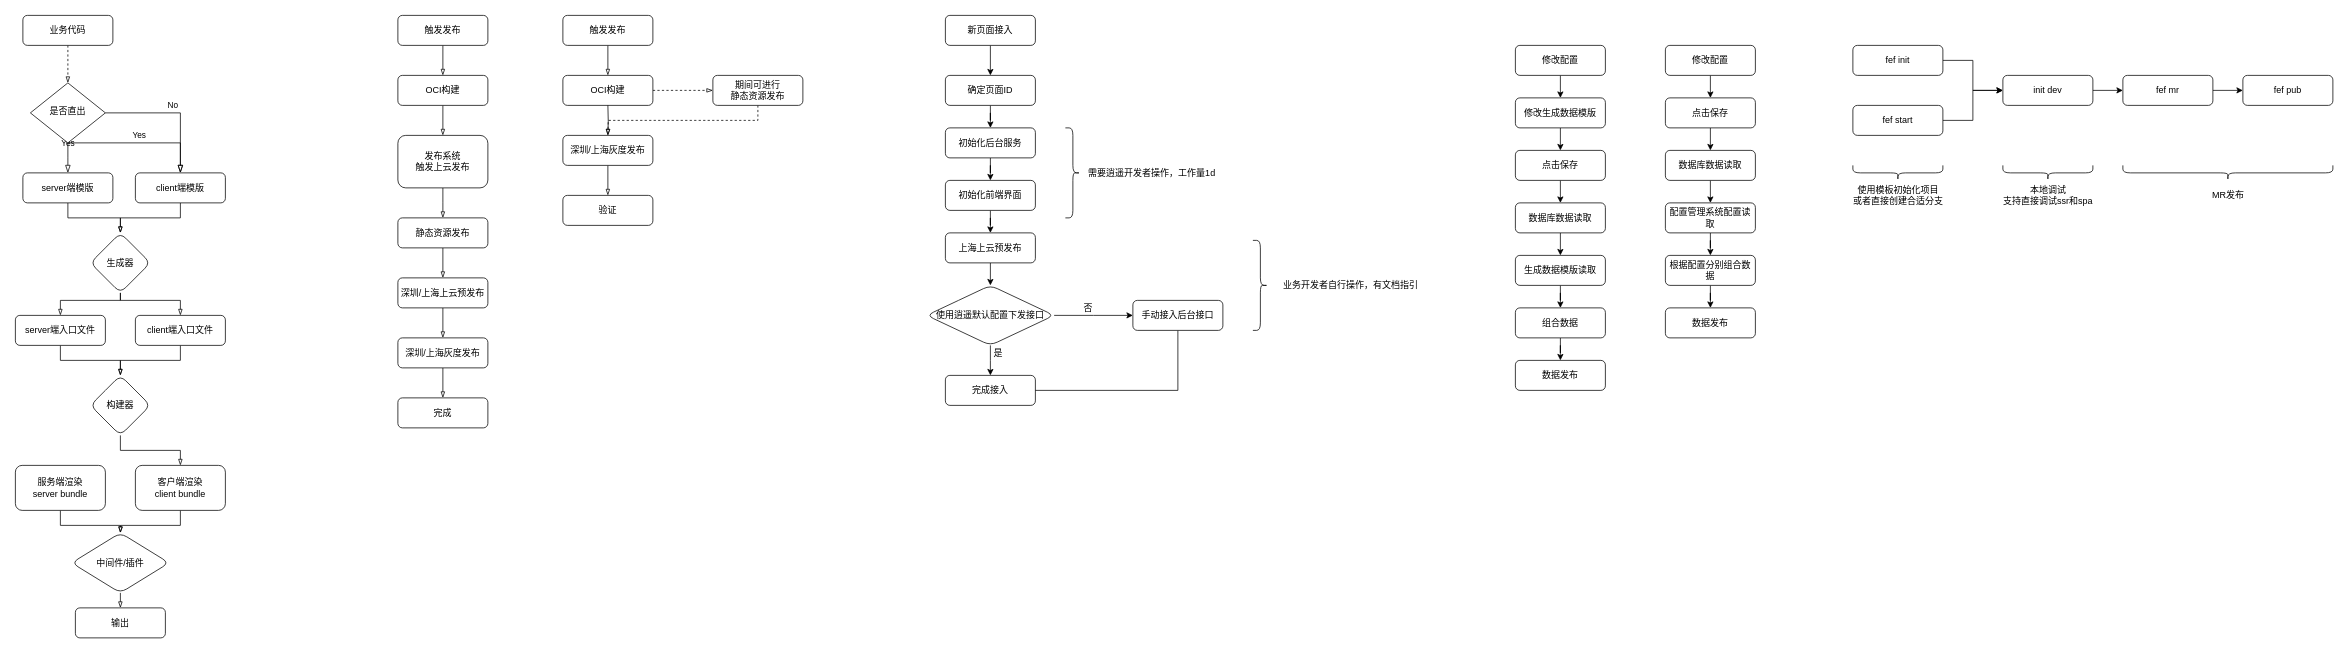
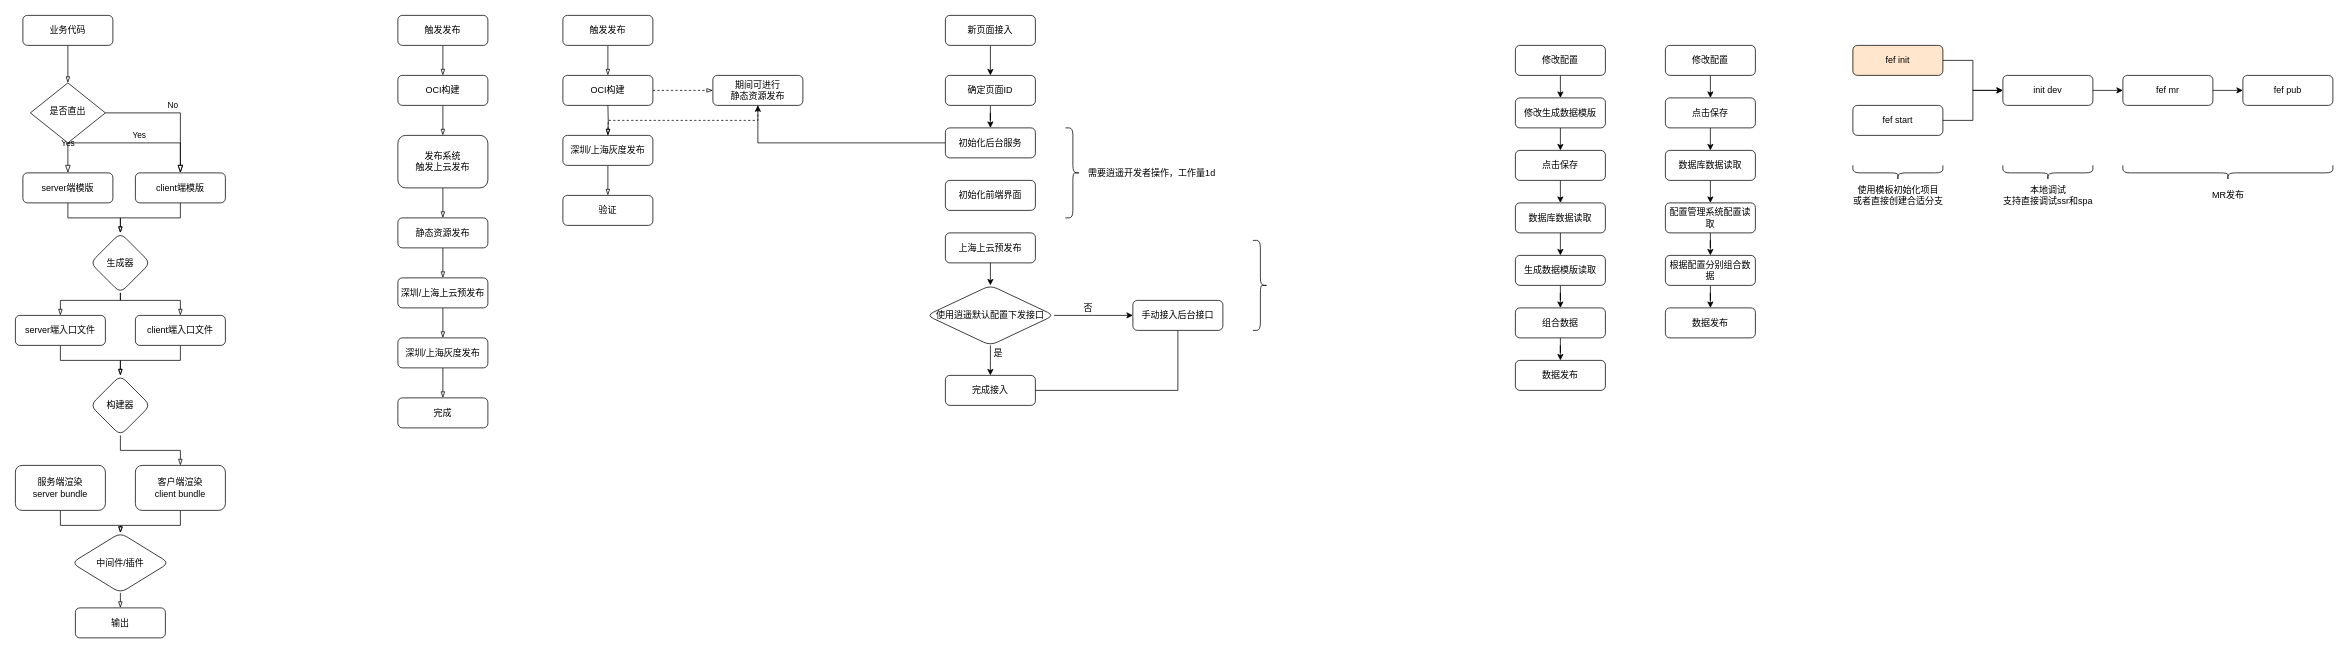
(1898, 60) -> (1898, 60)
(68, 62) -> (68, 62)
(990, 172) -> (841, 143)
(990, 224) -> none
(1350, 285) -> none
